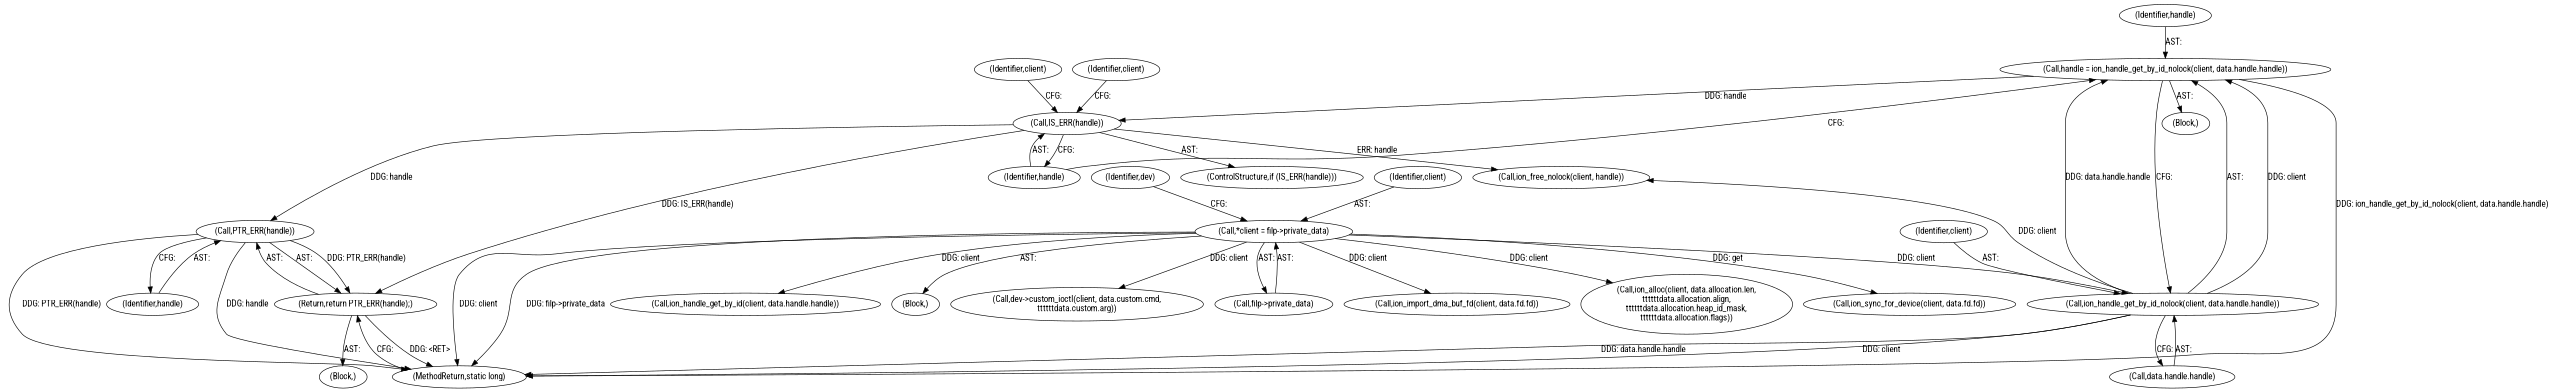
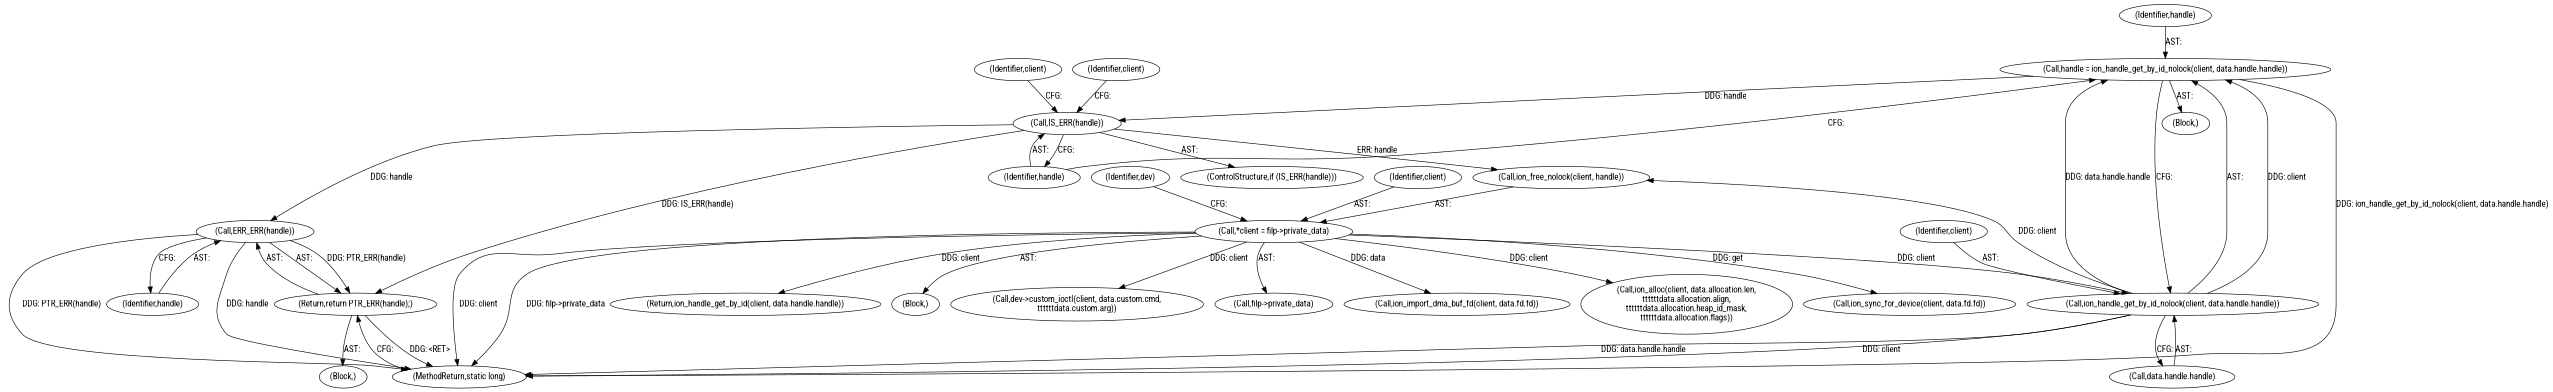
(255, 232) -> (255, 232)
(1368, 259) -> (1368, 259)
(1277, 271) -> (1420, 204)
(746, 304) -> (746, 304)
